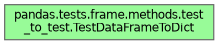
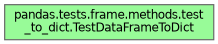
(109, 22) -> (109, 22)
